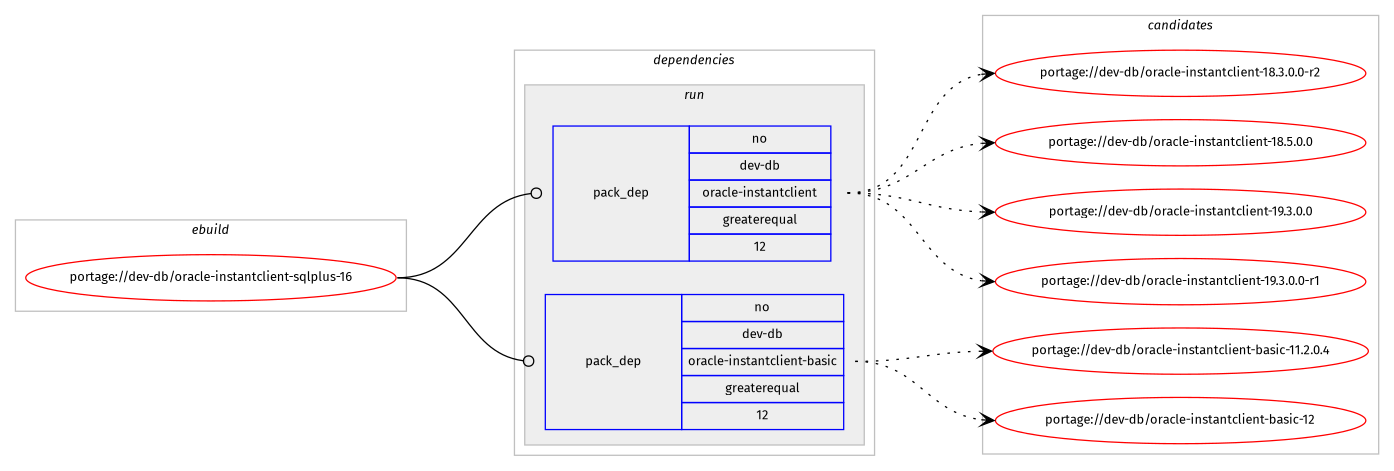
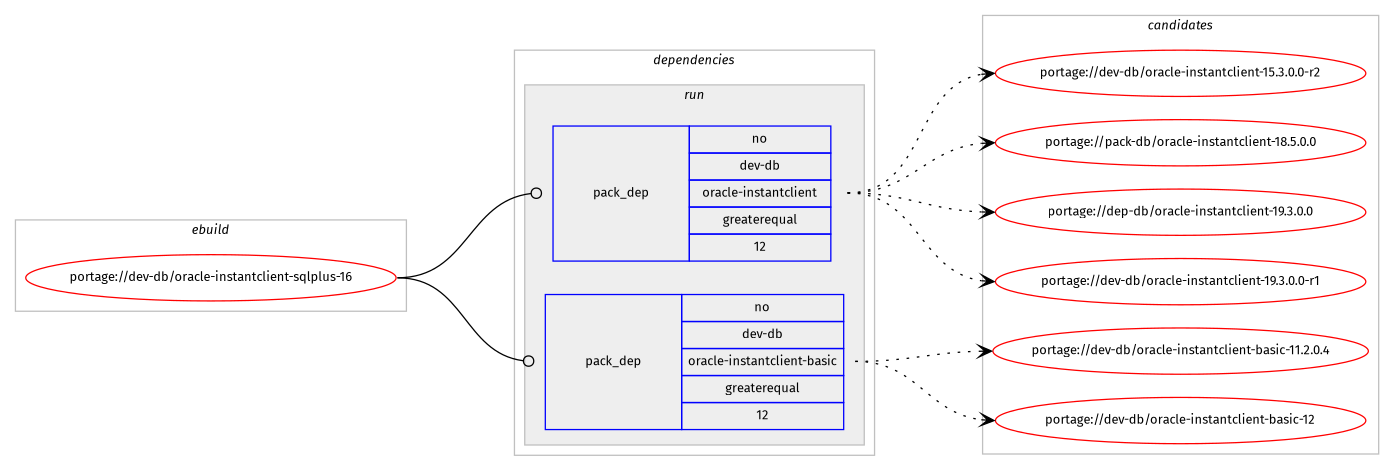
(1181, 73) -> (1181, 73)
(1181, 143) -> (1181, 143)
(1181, 212) -> (1181, 212)
